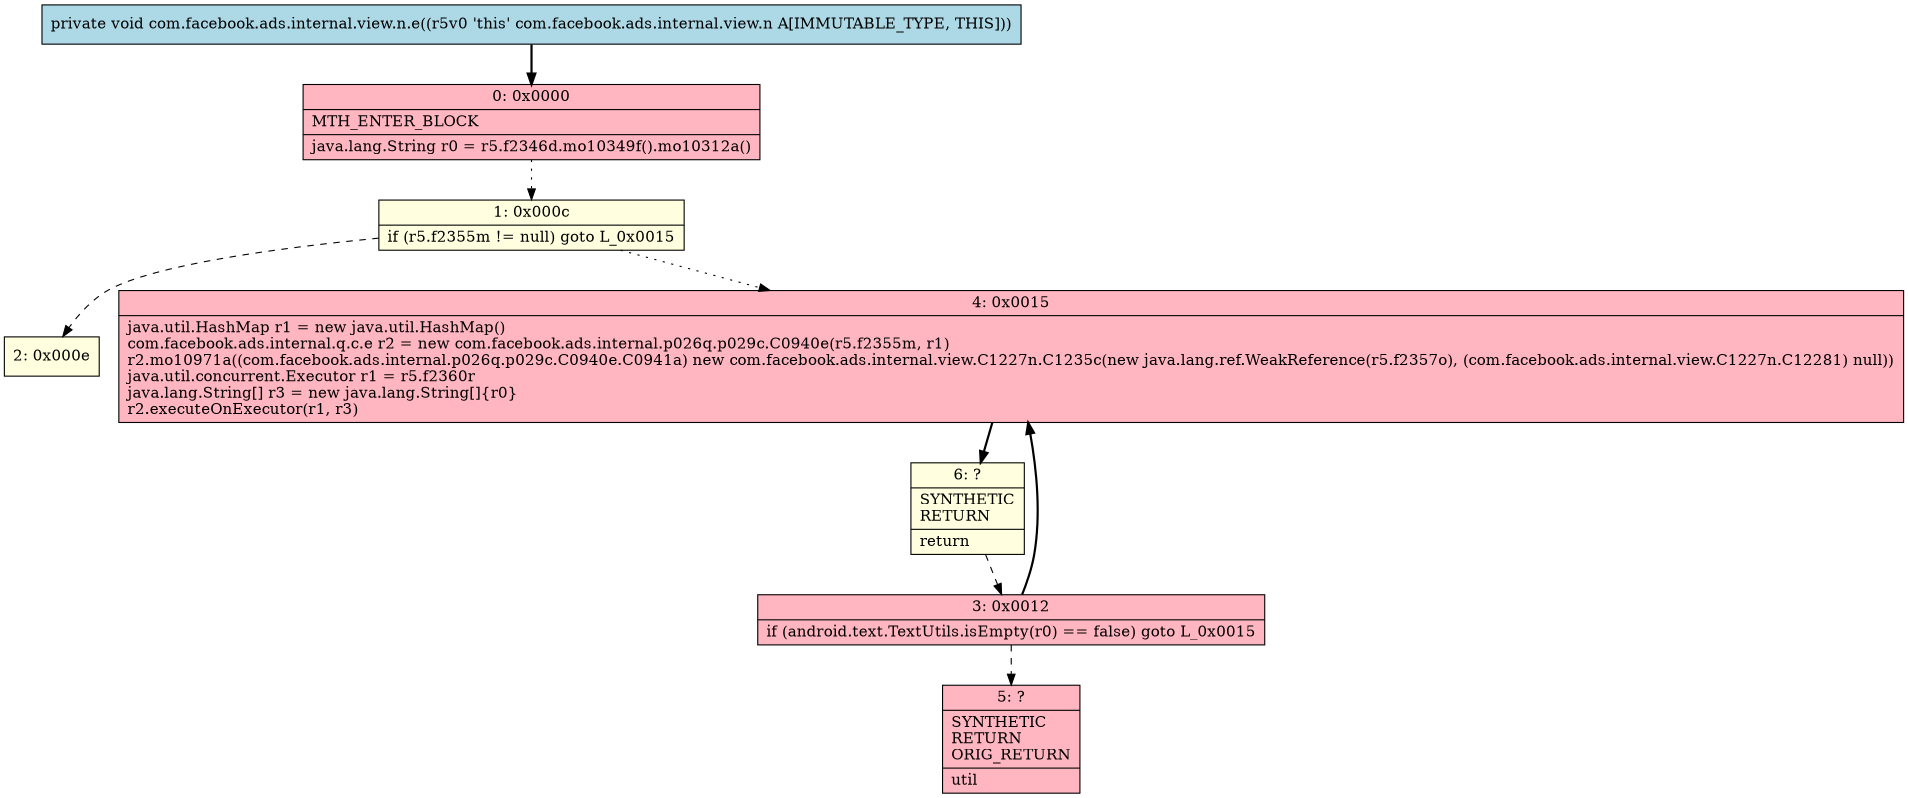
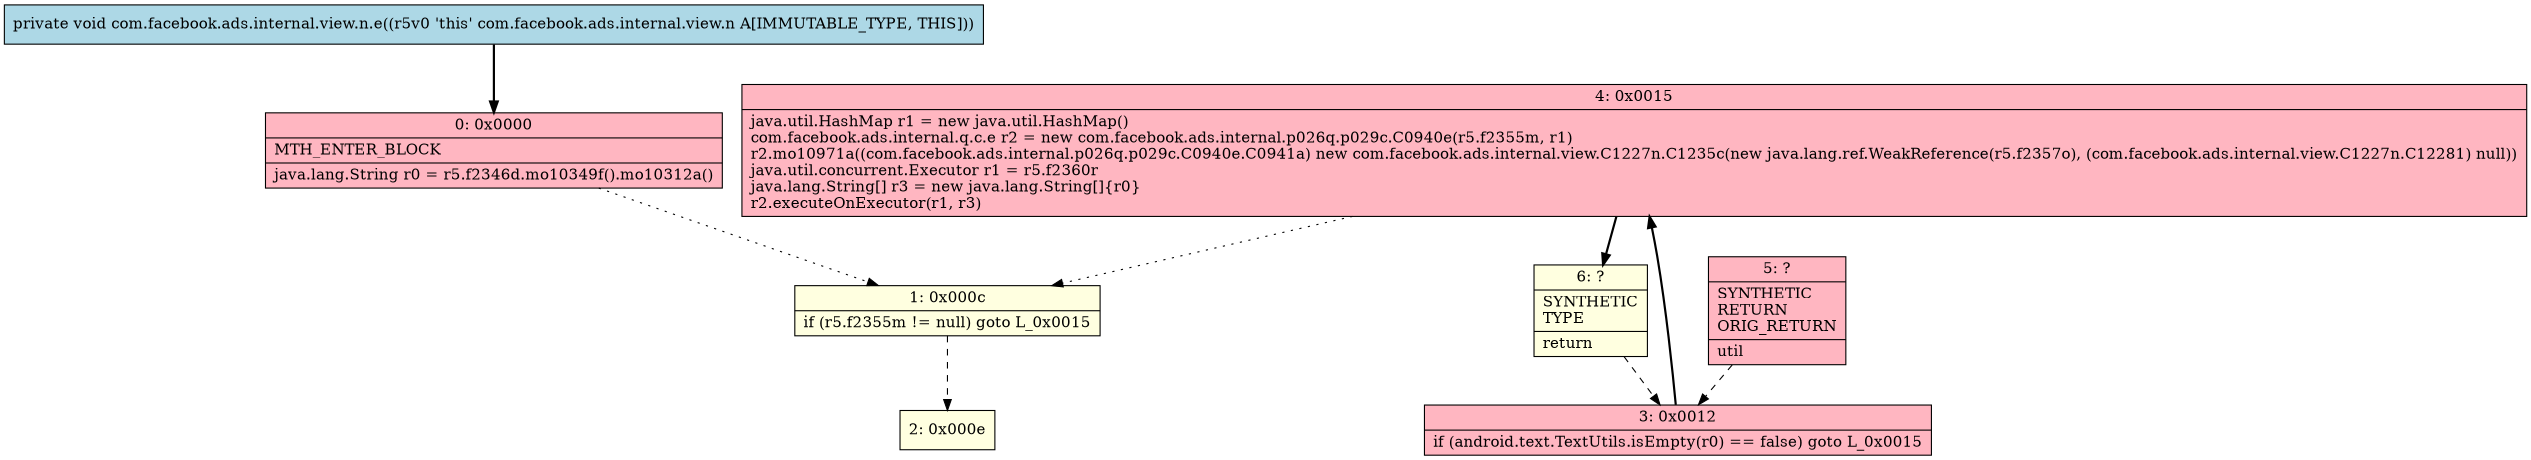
(690, 269) -> (1208, 250)
(955, 516) -> (1564, 318)
(1011, 660) -> (1719, 381)
